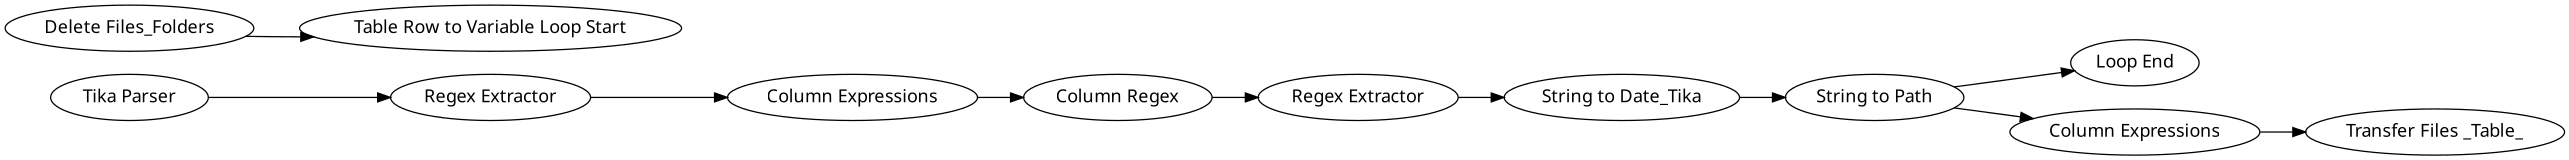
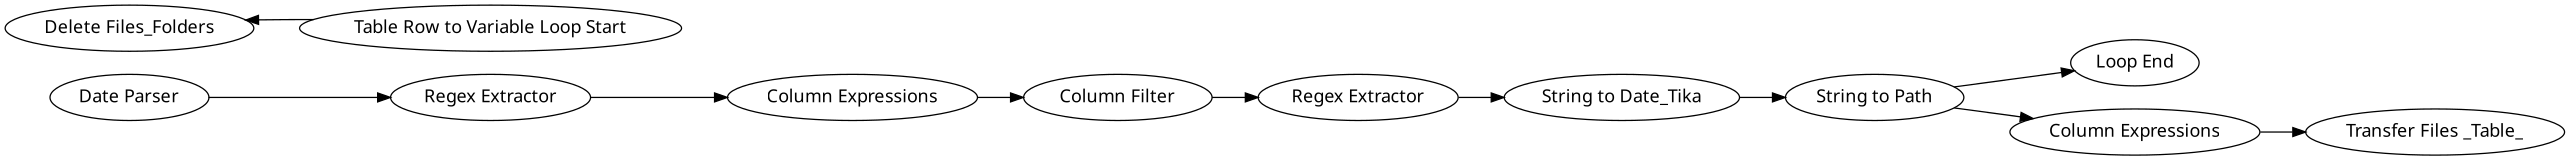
(273, 37) -> (286, 20)
(129, 97) -> (129, 97)
(1118, 97) -> (1118, 97)
